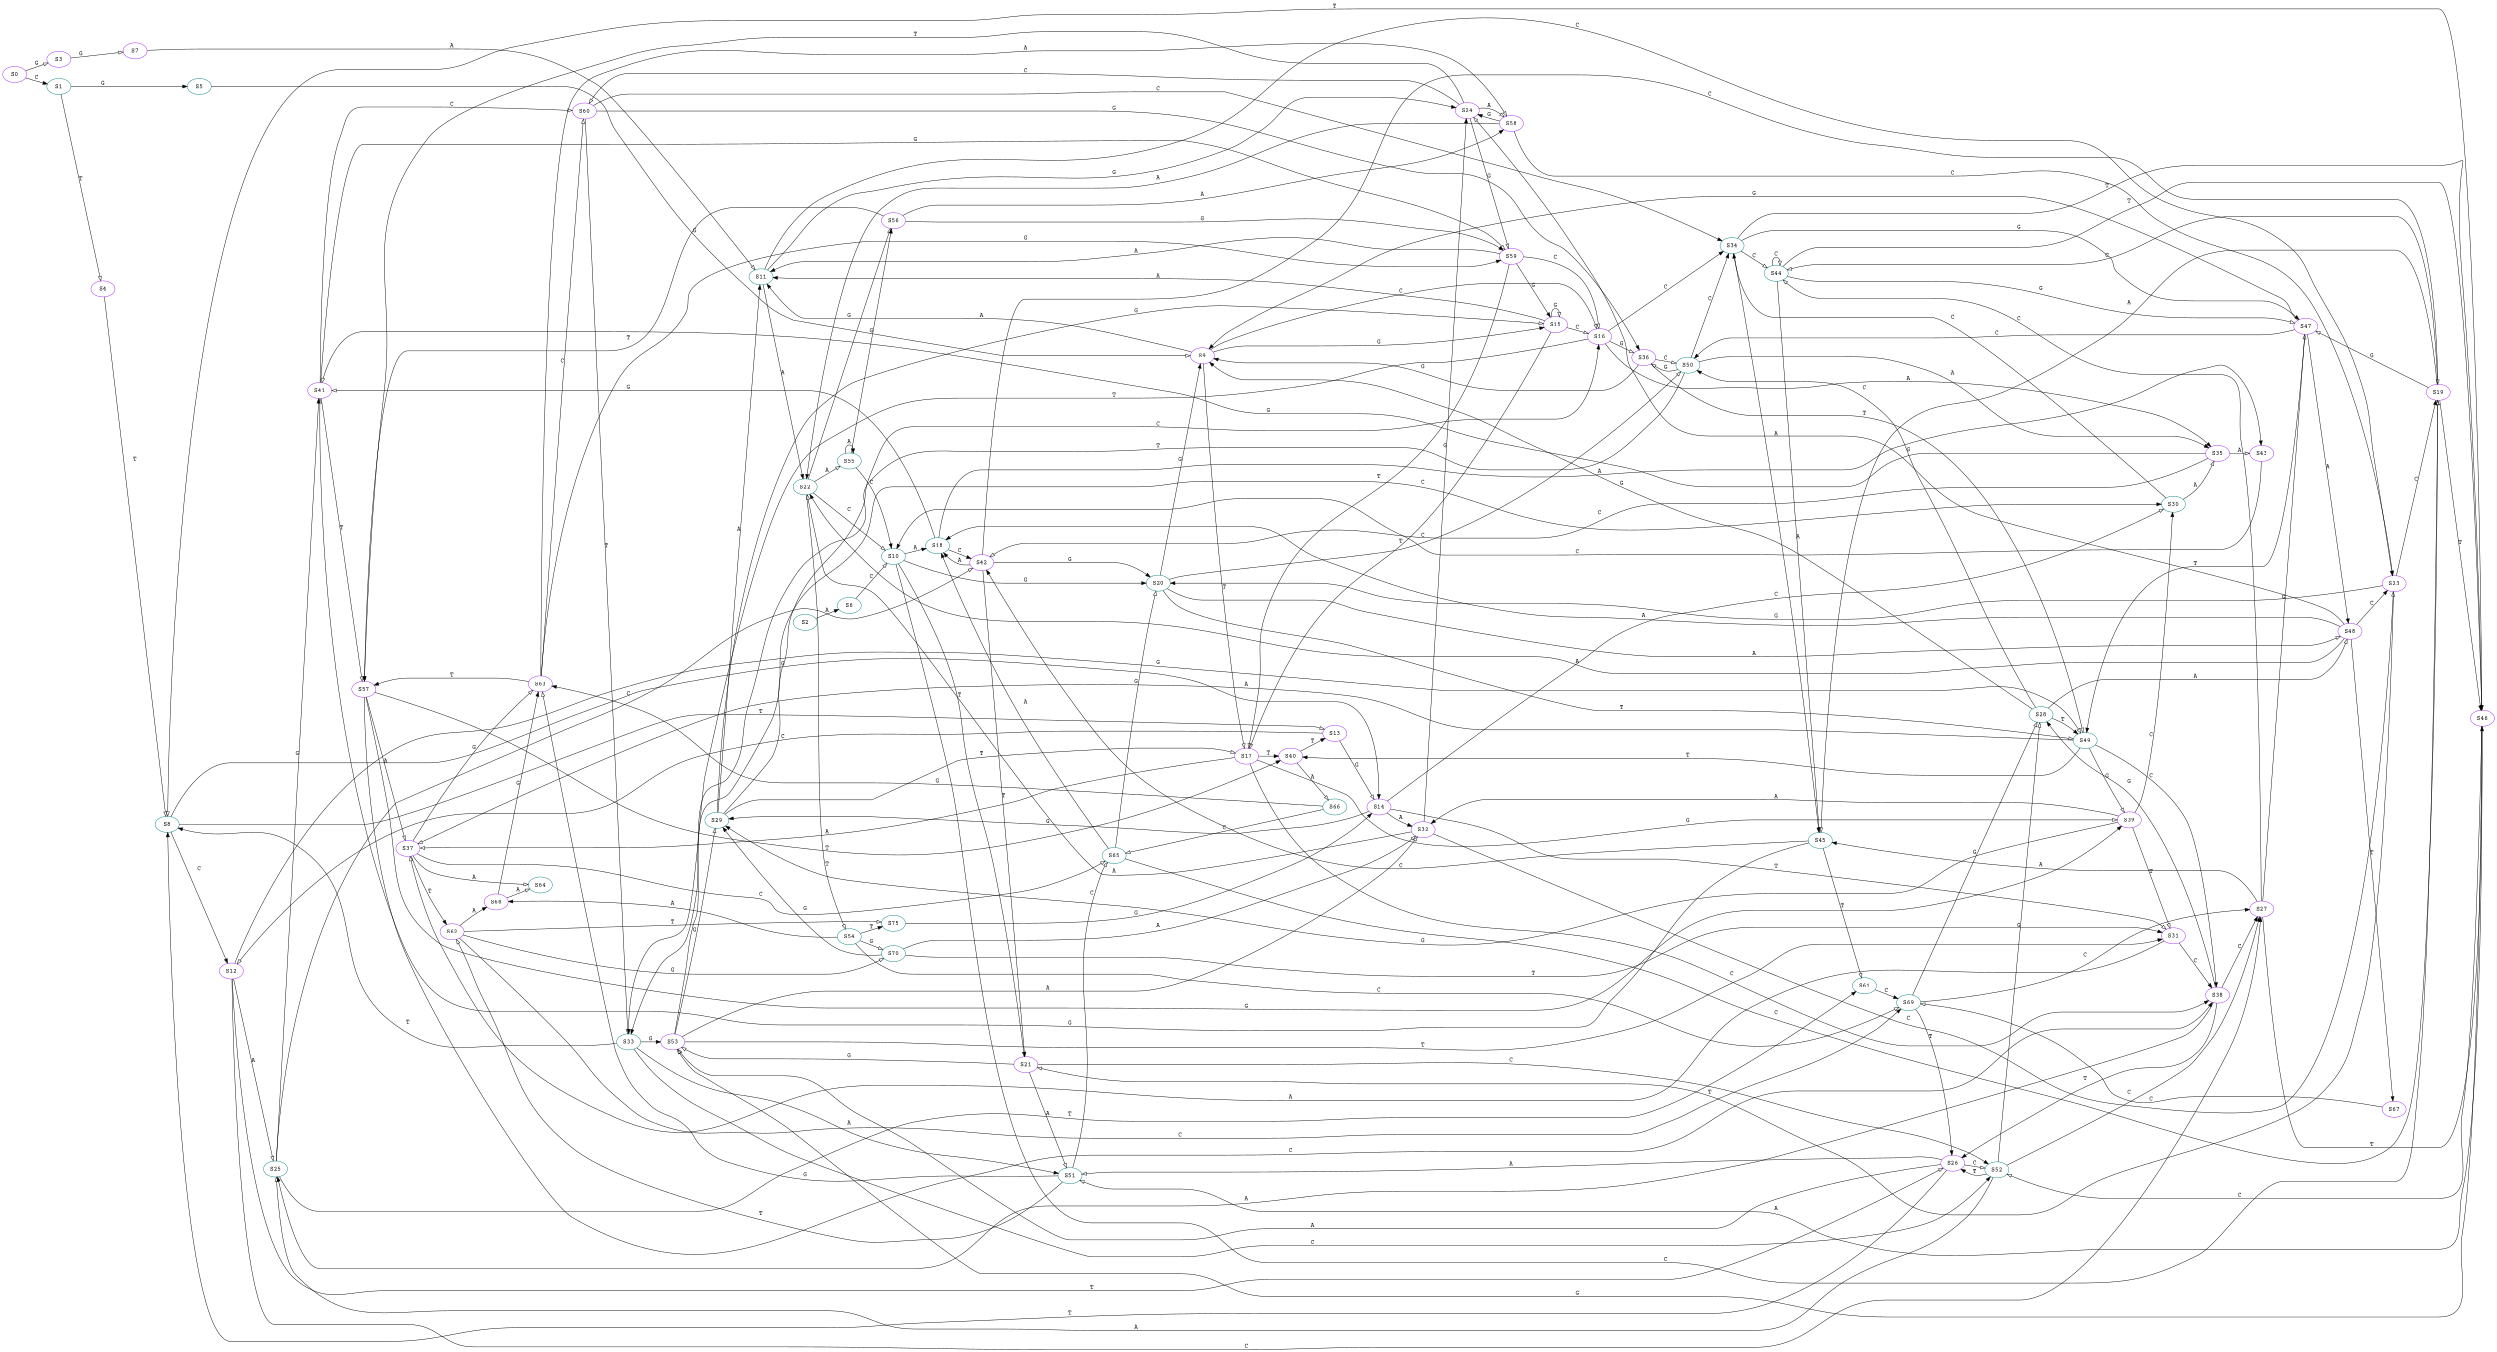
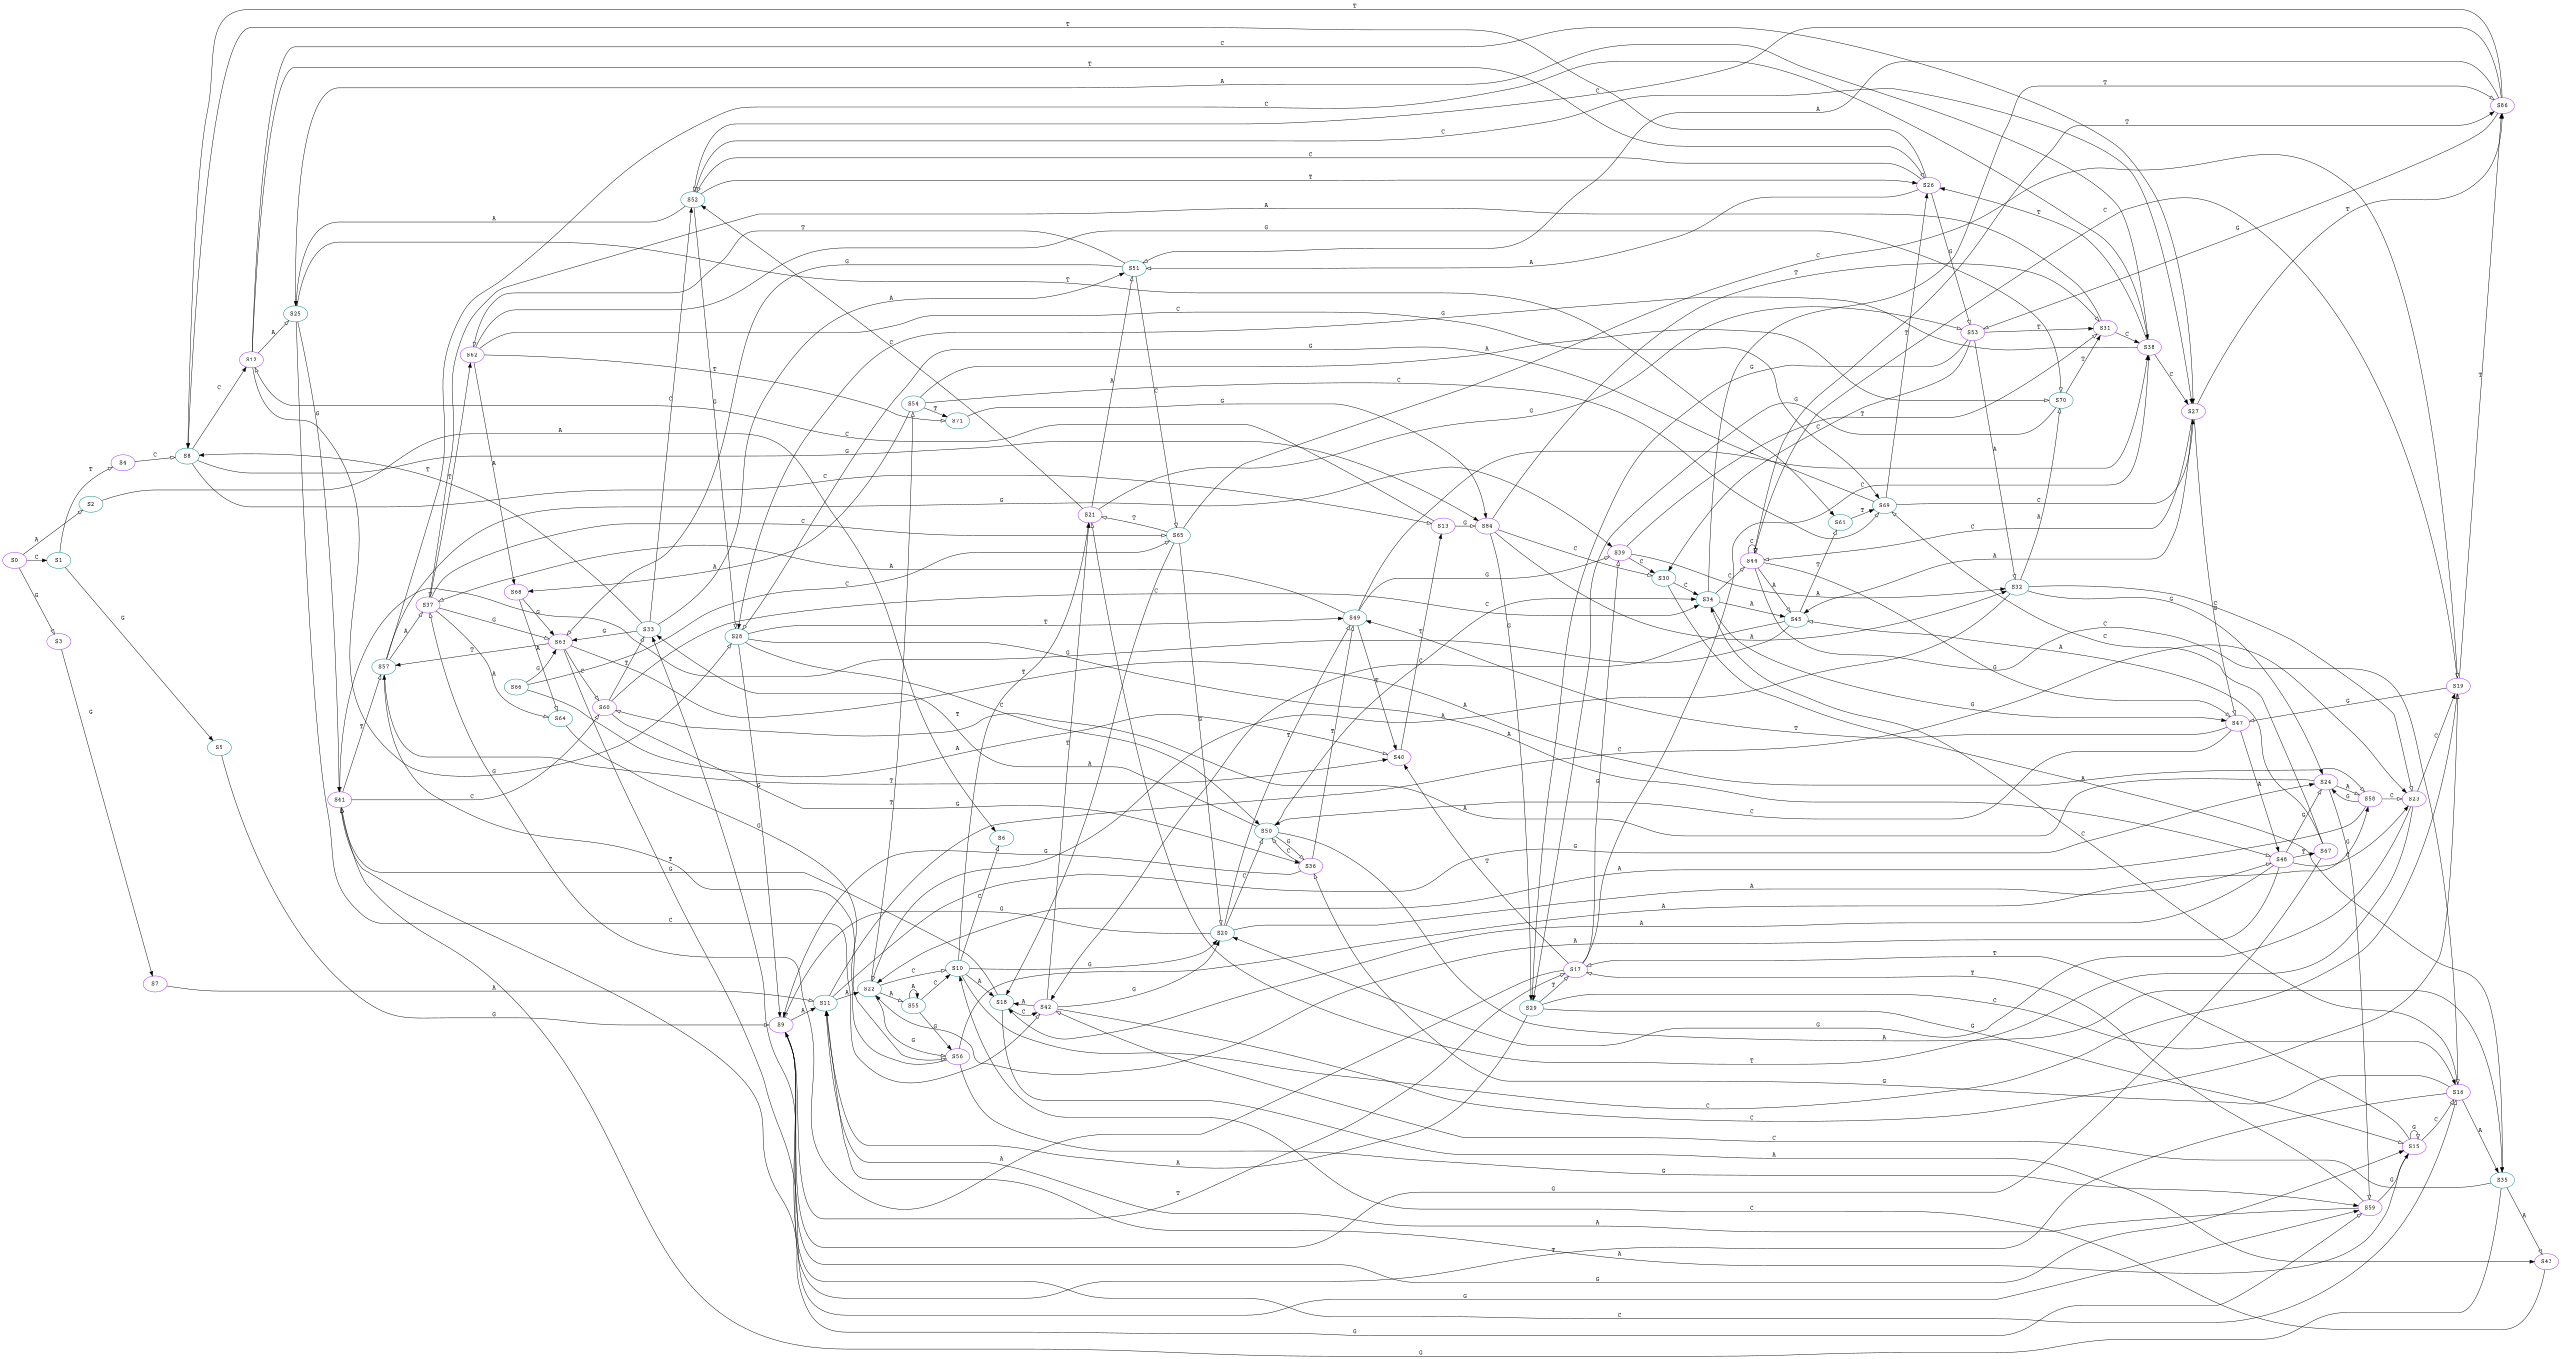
(673, 46) -> none
(95, 55) -> (106, 811)
(1026, 71) -> (1465, 808)
(1756, 197) -> (1527, 1192)
(1776, 273) -> (1752, 561)
(1576, 274) -> (2245, 667)
(2054, 367) -> (2113, 661)
(2218, 453) -> (2502, 1180)
(135, 459) -> (155, 455)
(1180, 472) -> (987, 912)
none -> (1137, 524)
none -> (51, 534)
(870, 583) -> (979, 905)
(1102, 662) -> (371, 730)
(364, 689) -> (384, 667)
(761, 711) -> (825, 476)
(2482, 718) -> (2502, 106)
(1308, 776) -> (949, 756)
(1379, 807) -> (1487, 526)
(1423, 830) -> (2017, 587)
none -> (808, 856)
(893, 923) -> (958, 421)
(1165, 929) -> (2046, 498)
(871, 941) -> (1487, 349)
(1425, 944) -> none
(1887, 990) -> (1862, 510)
(648, 1042) -> (607, 635)
(1313, 1225) -> (1951, 252)
